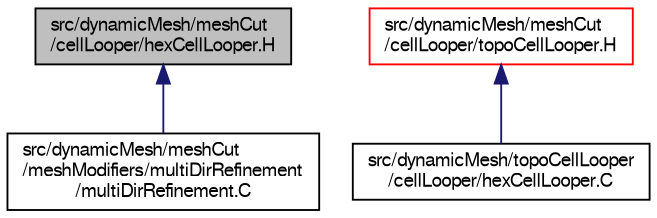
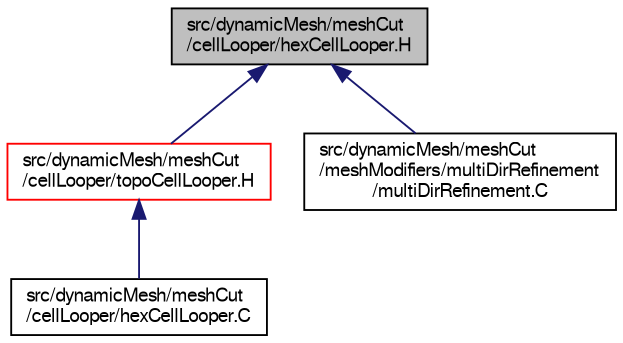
none -> (212, 110)
(501, 172) -> (139, 307)
